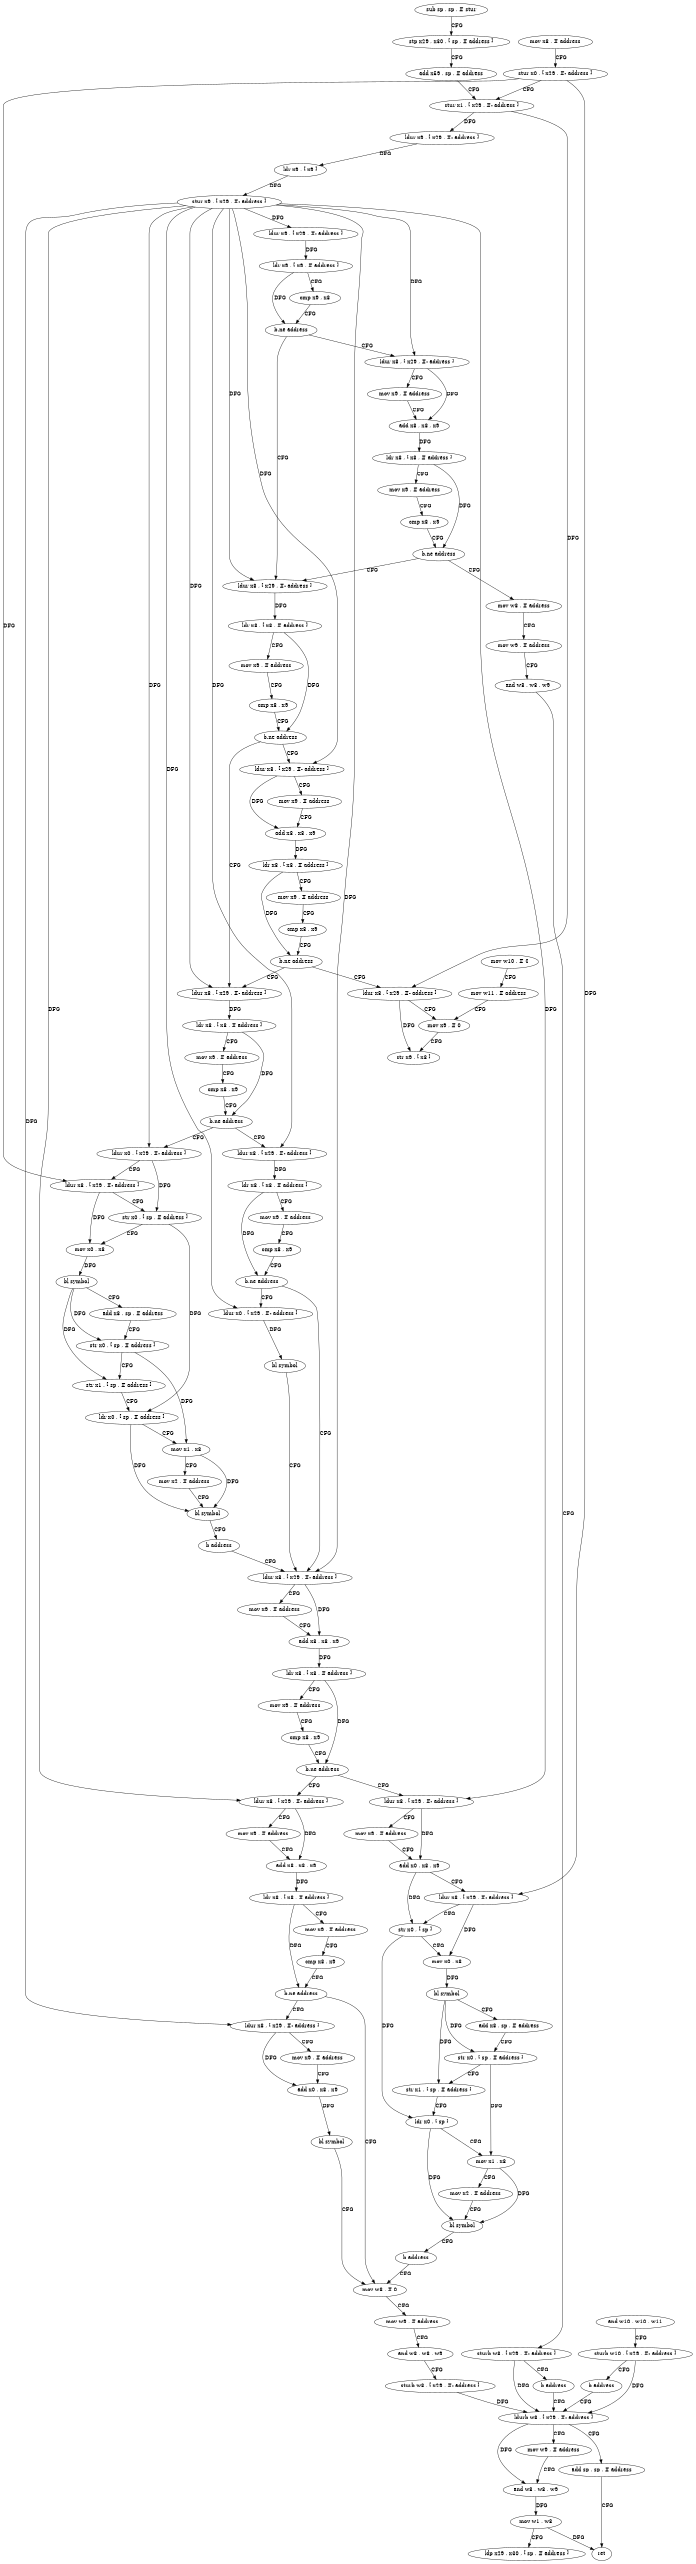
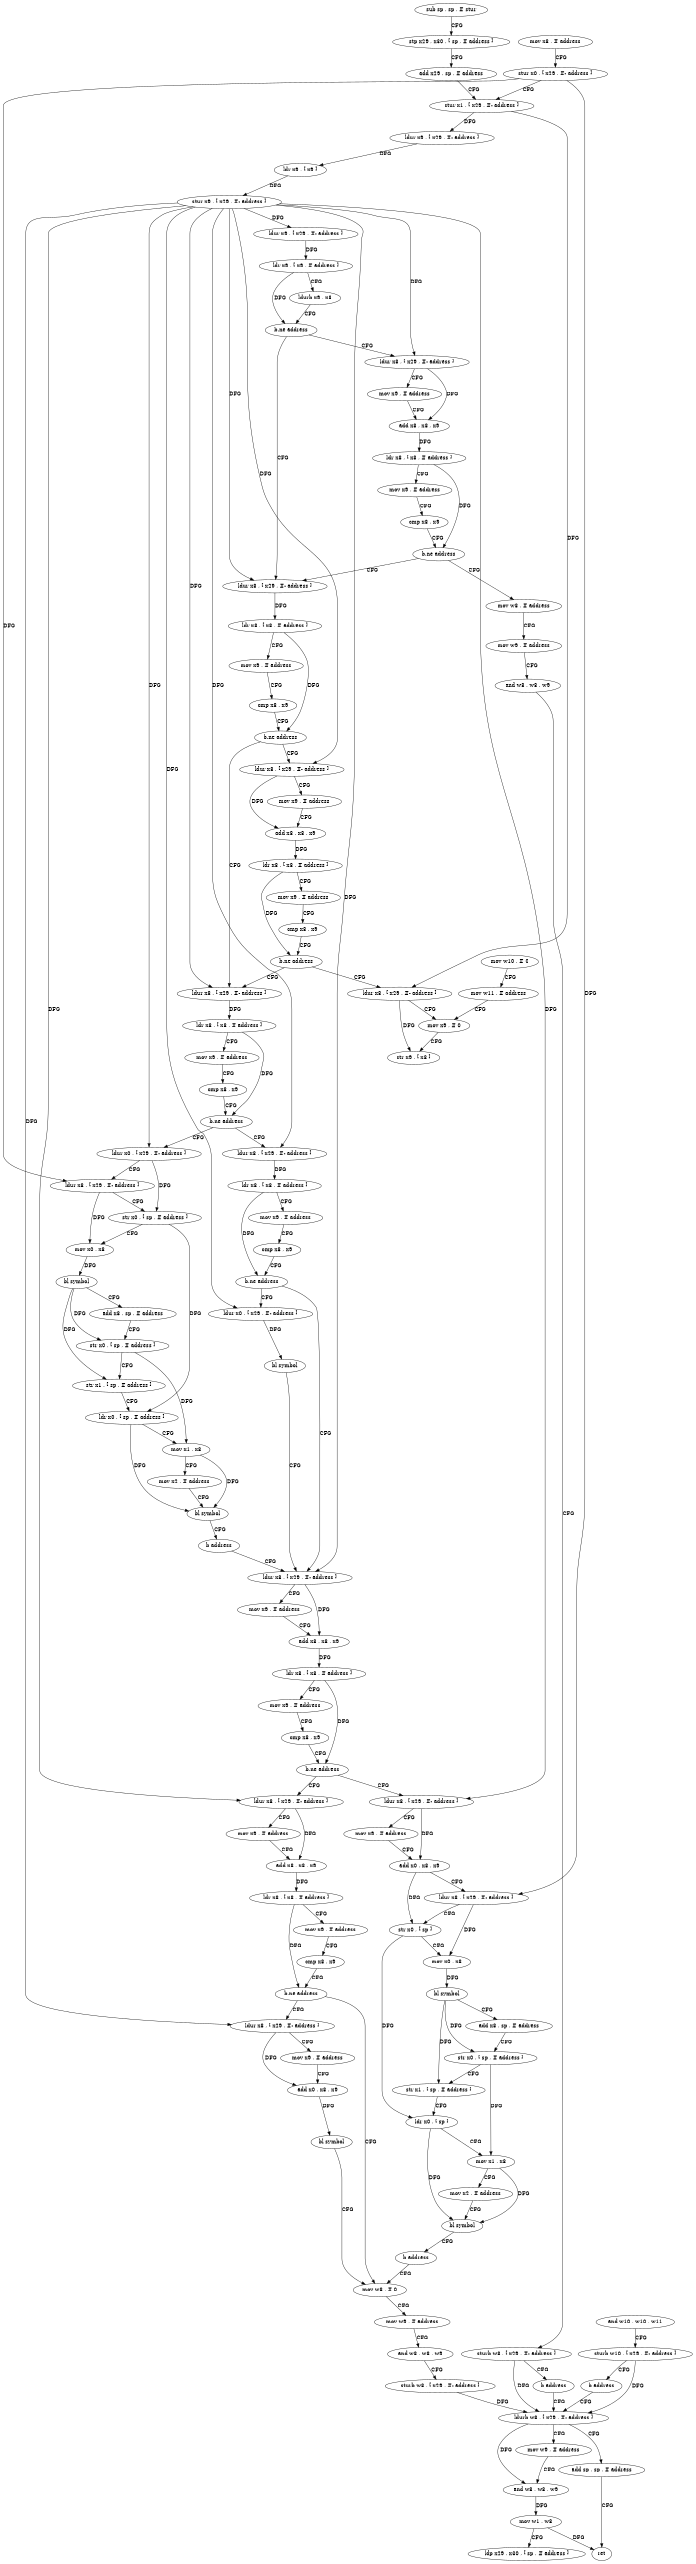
(451, 74) -> (451, 74)
(315, 298) -> (315, 298)
